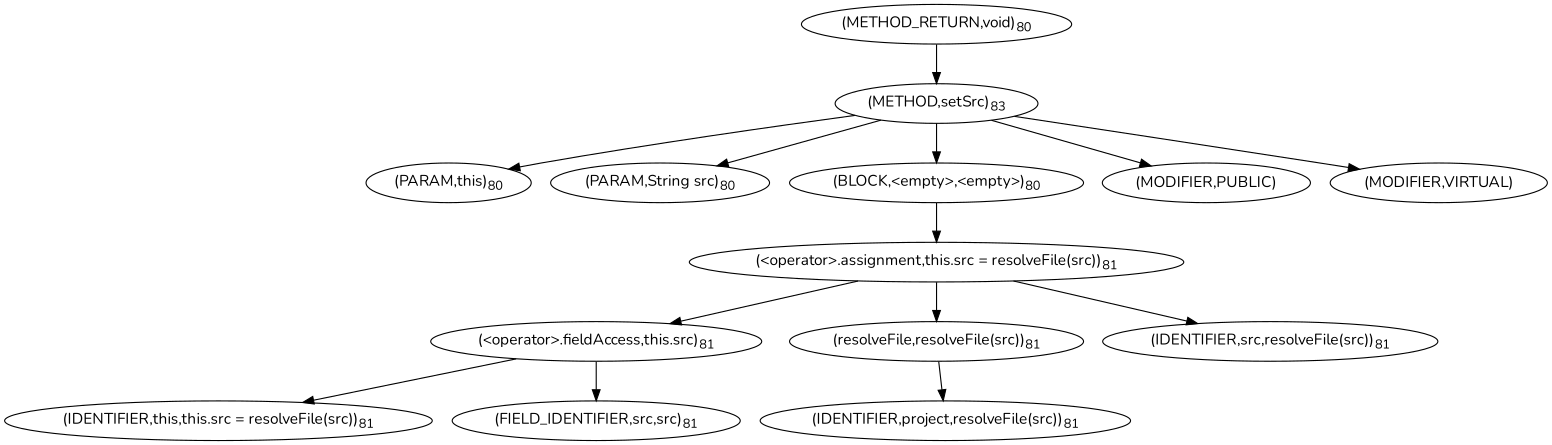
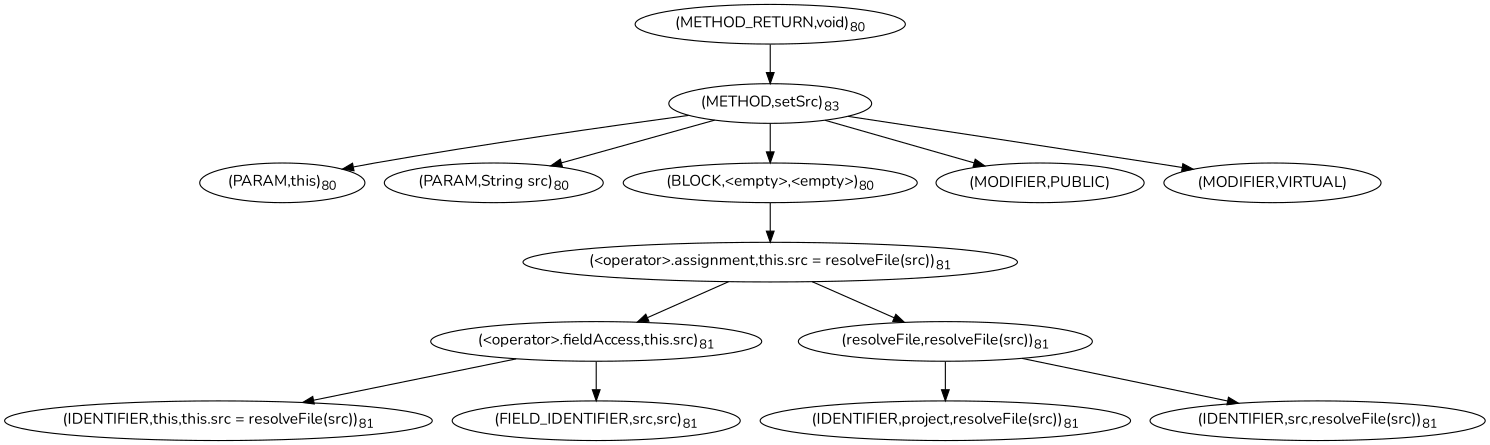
(1100, 301) -> (1125, 380)
